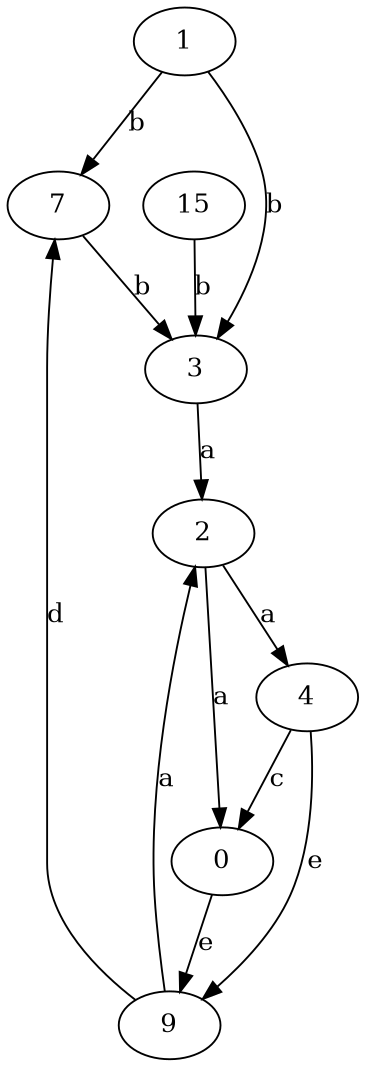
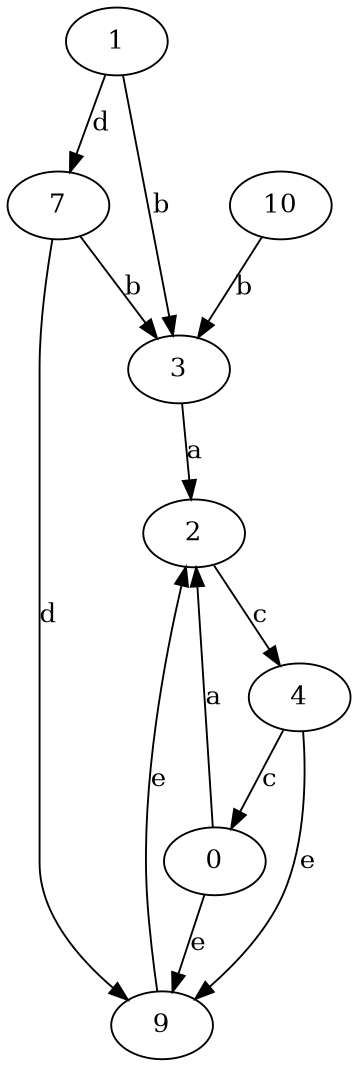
(138, 123) -> (102, 123)
(194, 205) -> (281, 205)
(269, 615) -> (260, 615)
(47, 645) -> (40, 625)
(212, 688) -> (205, 707)
(167, 779) -> (159, 779)
